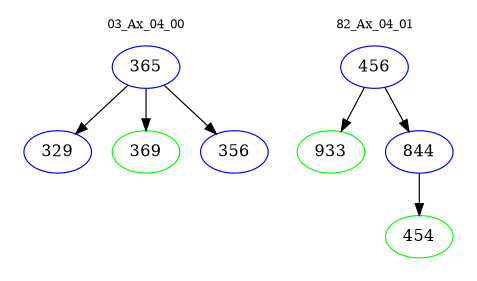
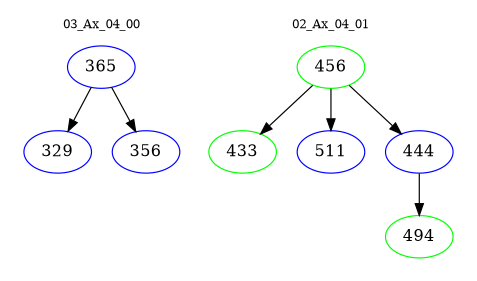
(375, 25) -> (331, 25)
(375, 67) -> (331, 67)
(146, 152) -> none
none -> (331, 152)
(331, 152) -> (243, 152)
(419, 152) -> (419, 152)
(419, 237) -> (419, 237)
